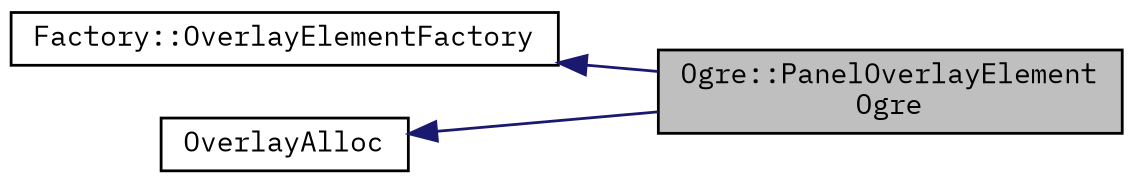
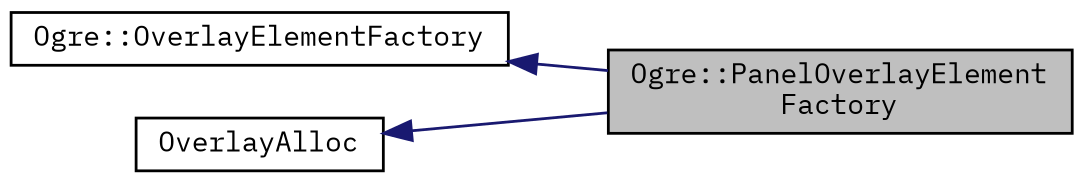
(285, 39) -> (260, 39)
(890, 92) -> (840, 92)
